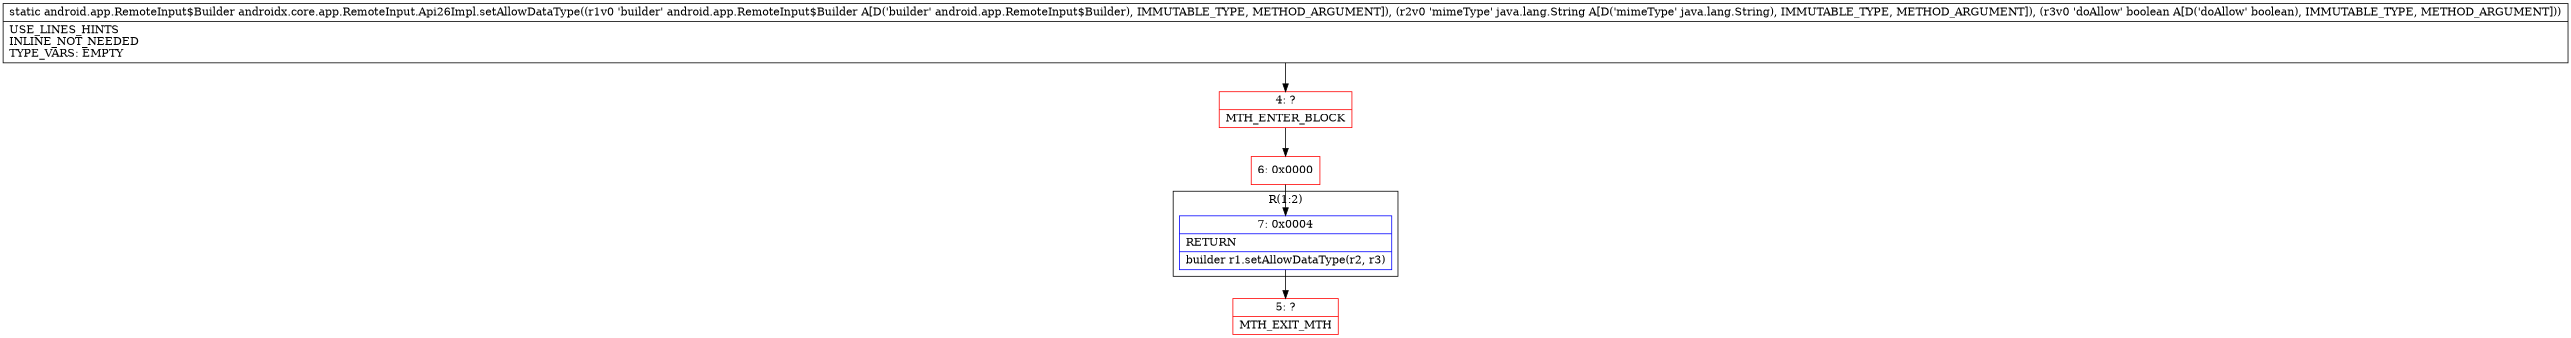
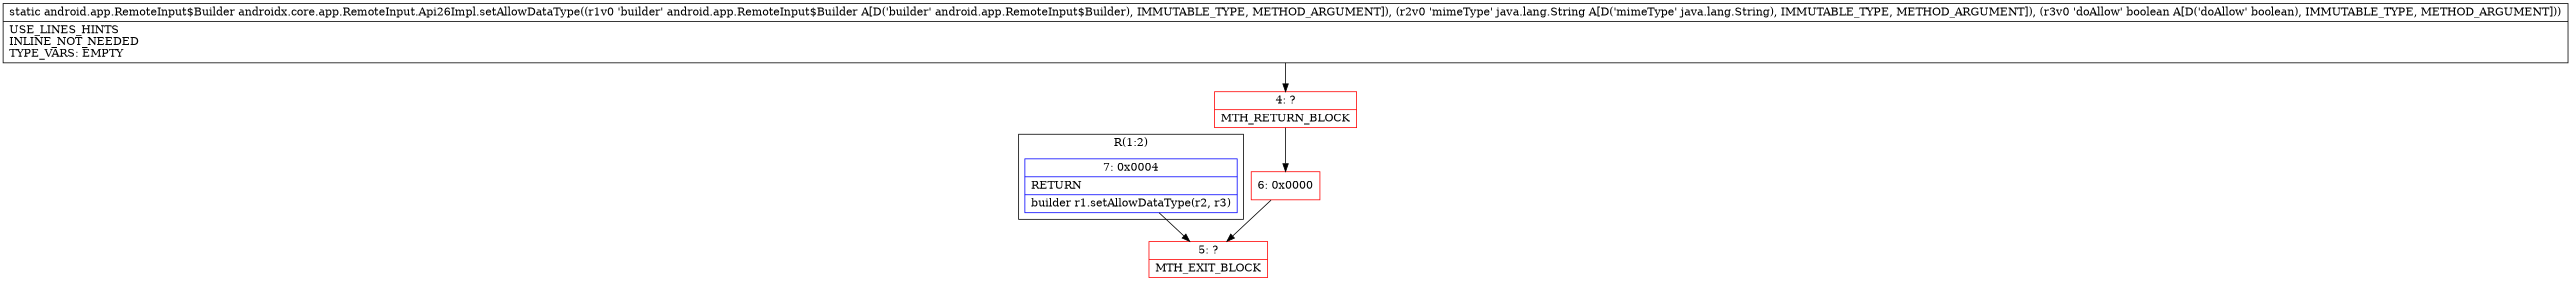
(1286, 118) -> (1286, 118)
(1286, 196) -> (1252, 218)
(1286, 325) -> (1208, 268)
